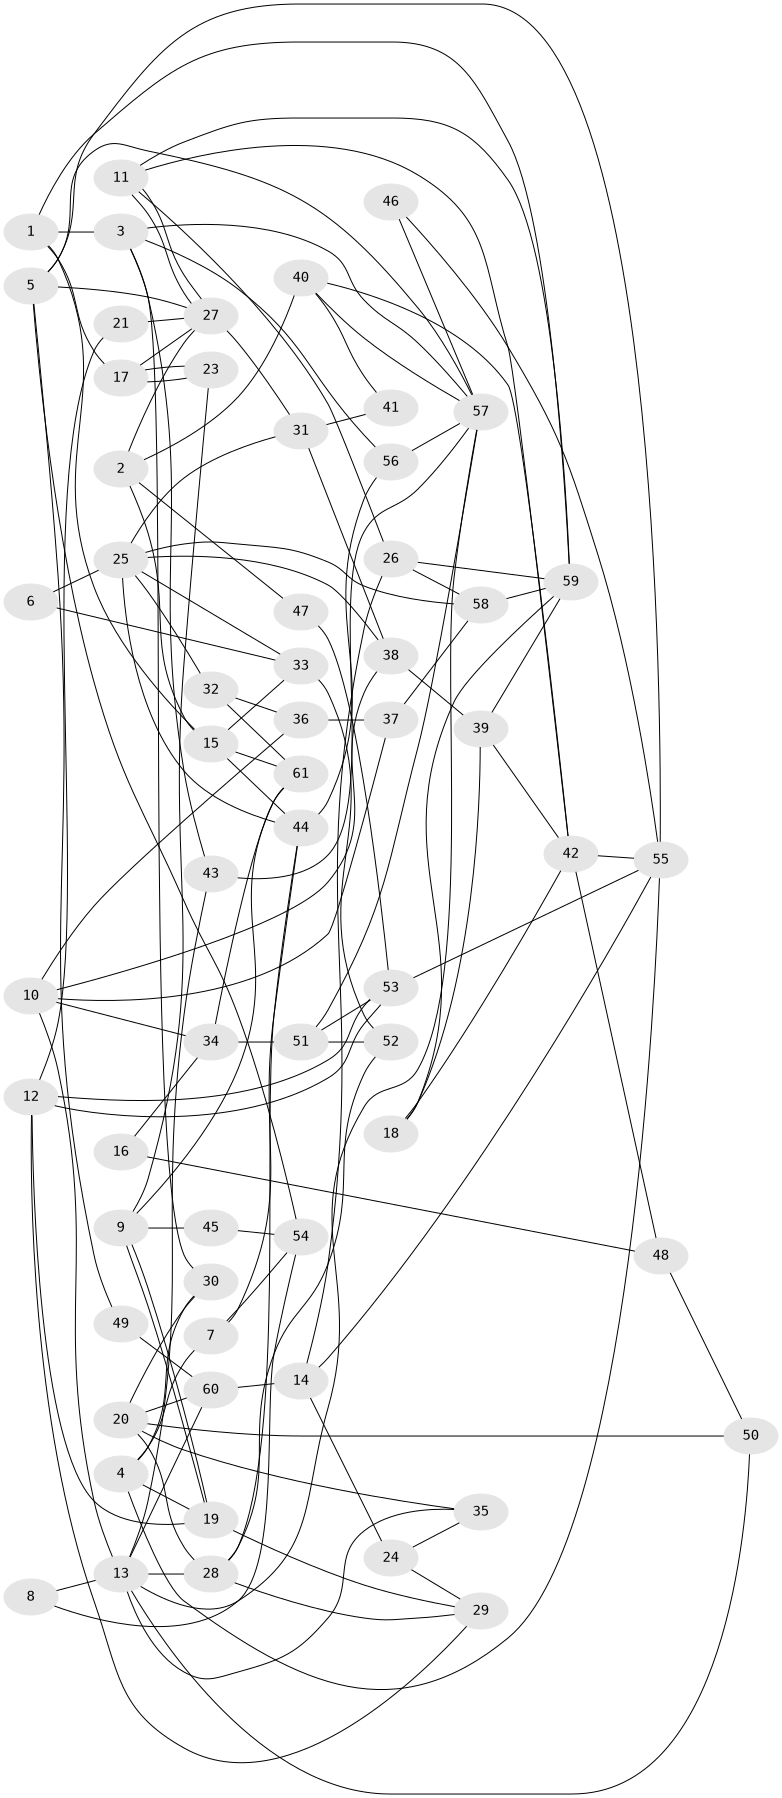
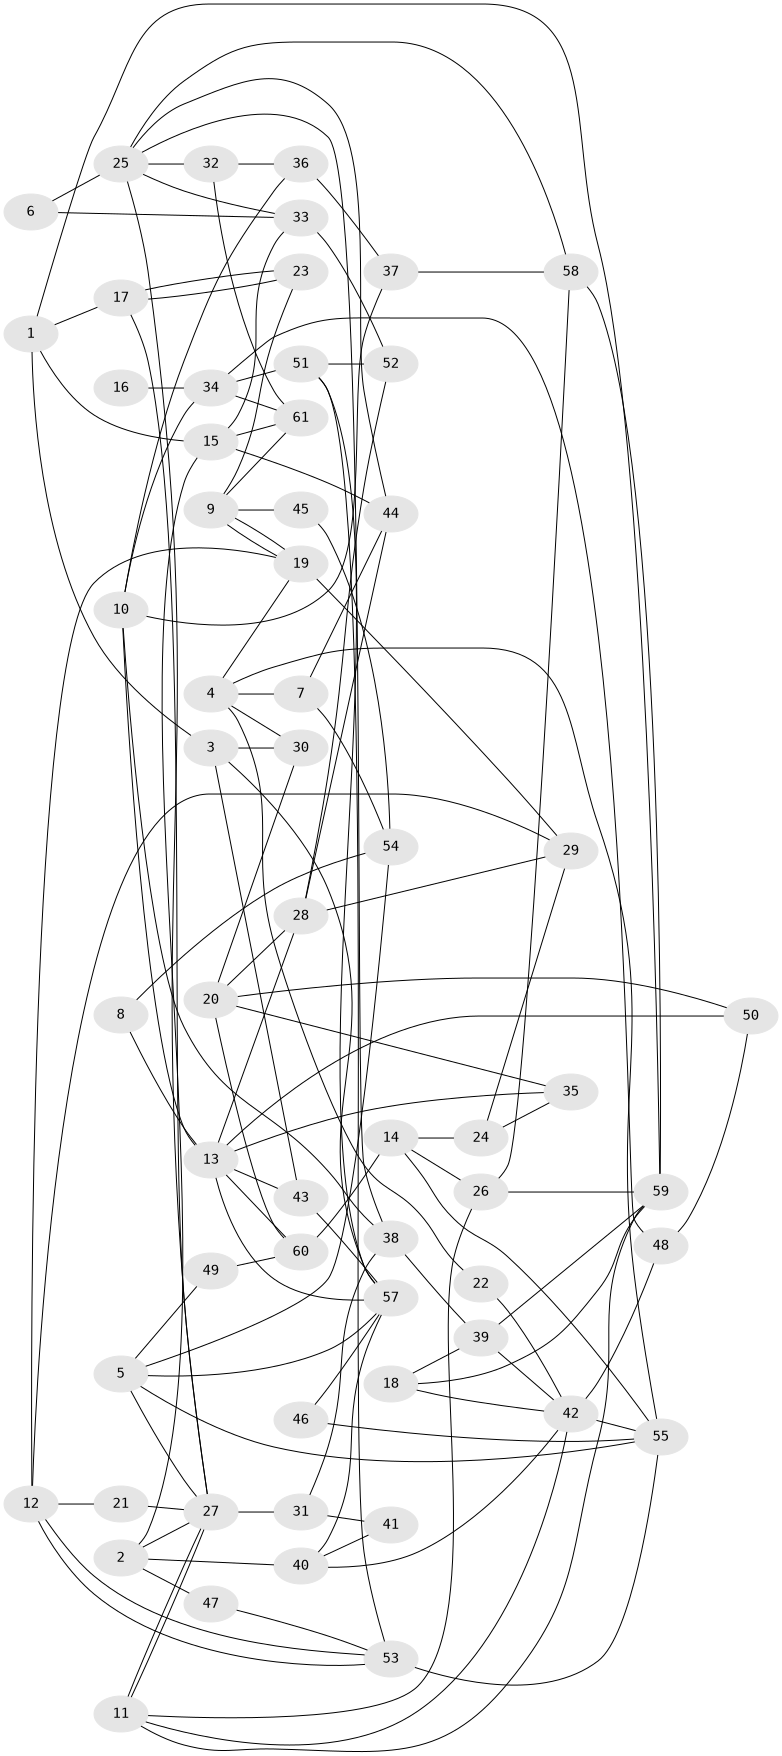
(391, 462) -> none
(191, 473) -> (175, 837)
(391, 1204) -> (596, 626)
none -> (481, 1284)
